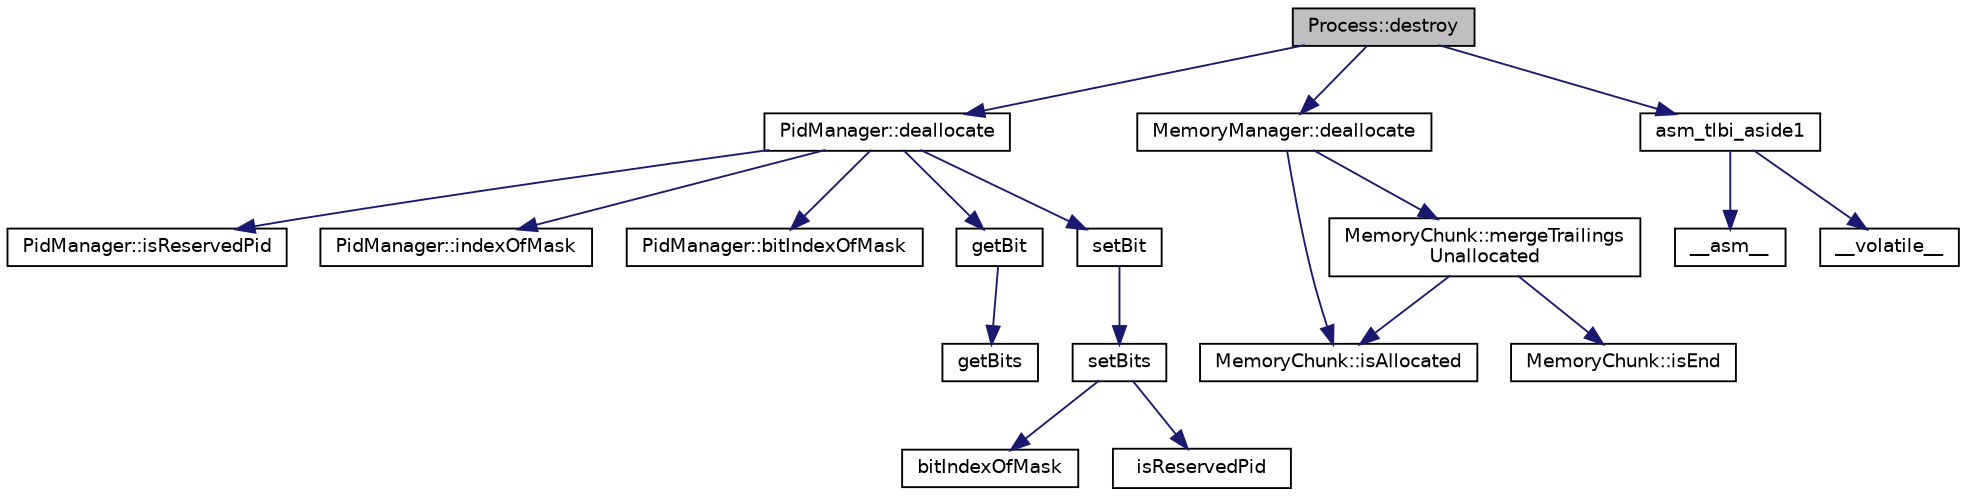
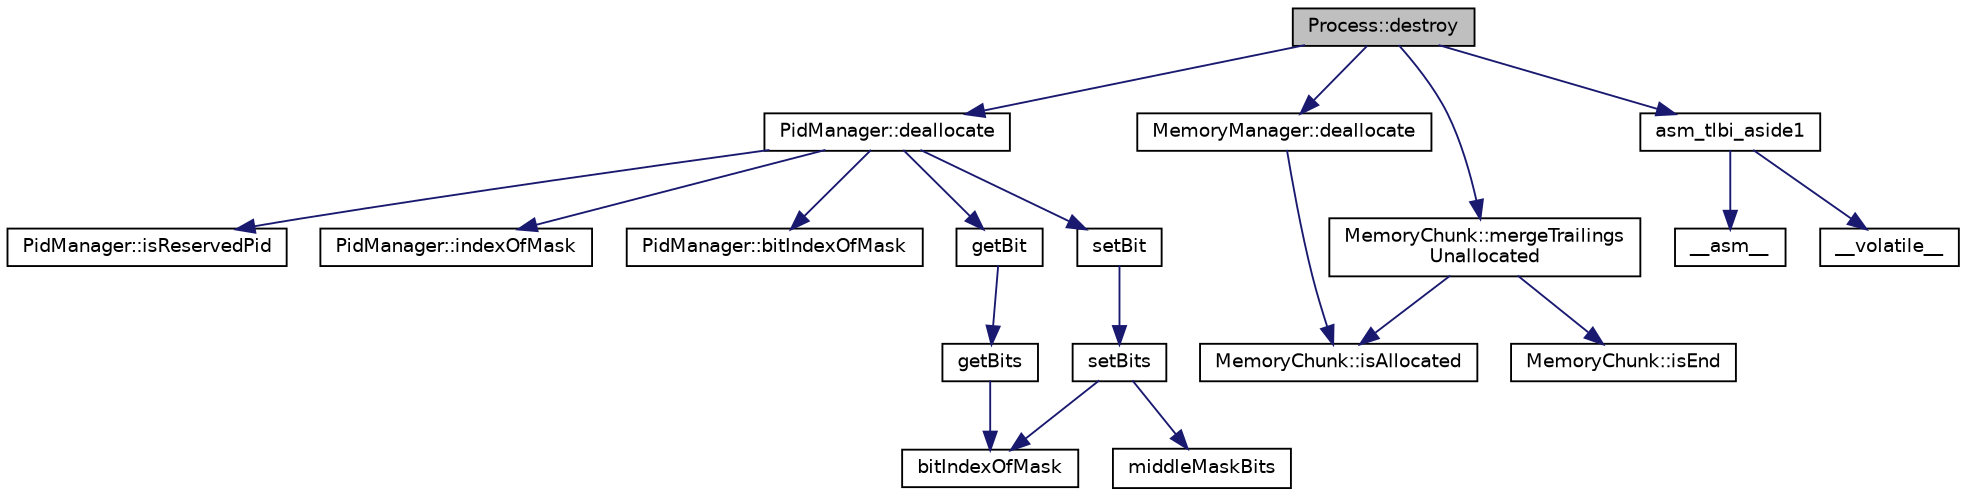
(1367, 180) -> (1449, 117)
none -> (990, 406)
(1202, 468) -> (1202, 468)
